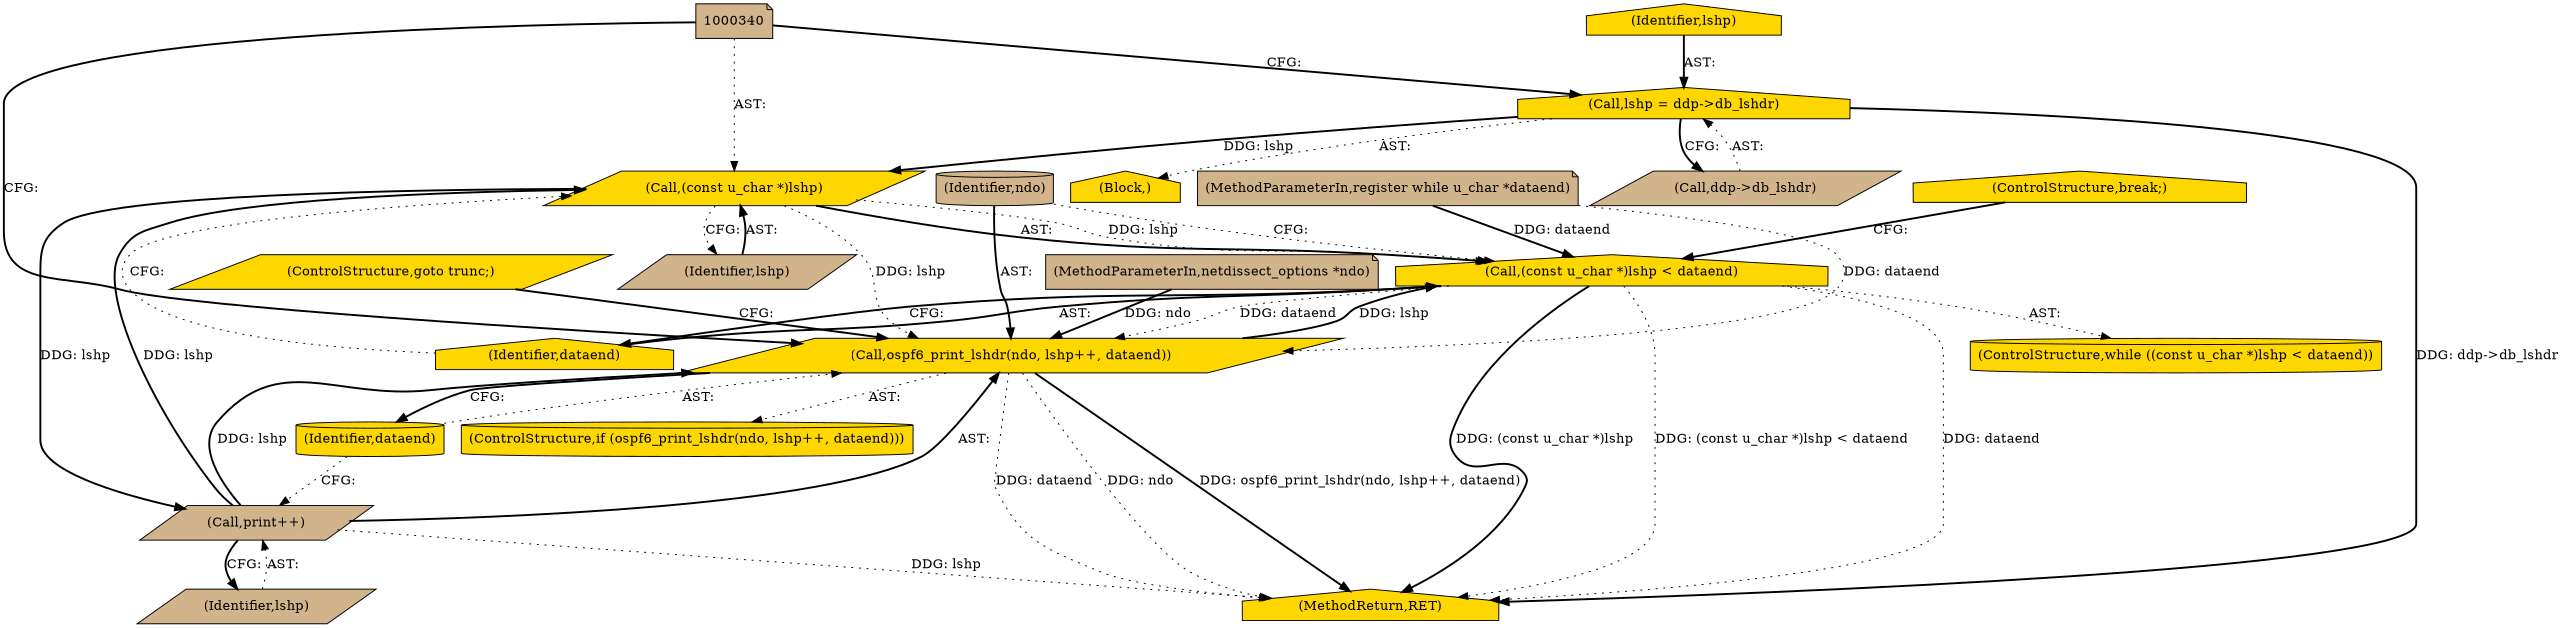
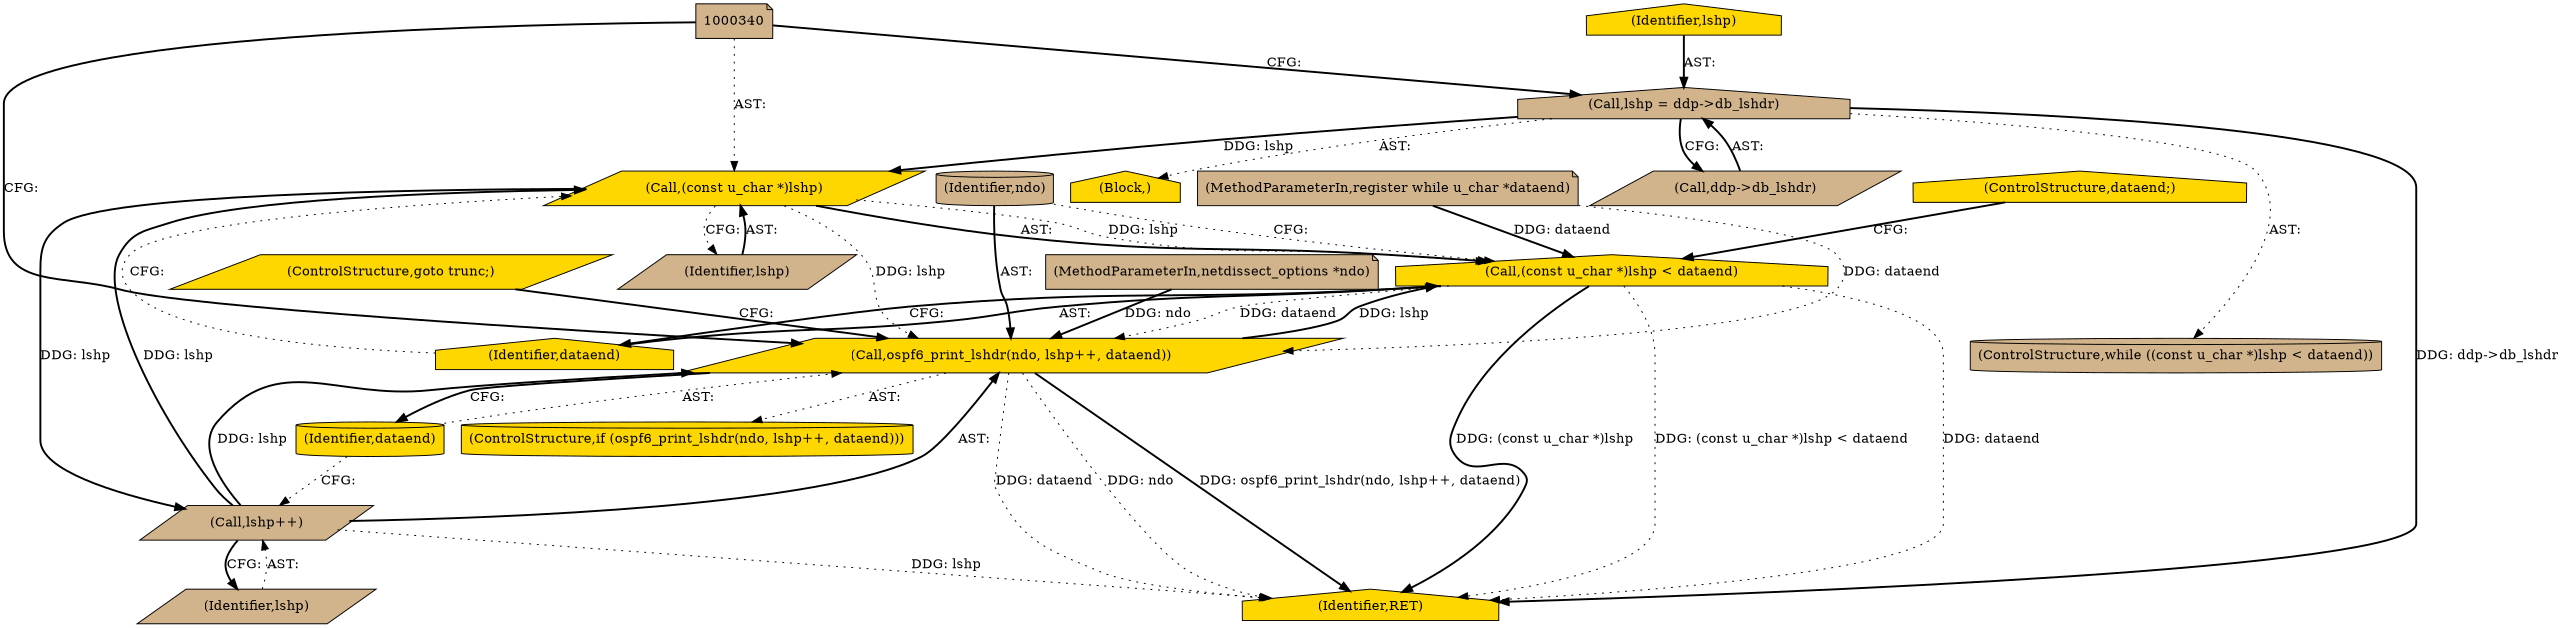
(1684, 105) -> (1684, 105)
(1729, 146) -> (1729, 146)
(2080, 188) -> (2080, 188)
(1945, 305) -> (2147, 141)
(2176, 356) -> (2176, 356)
(257, 523) -> (257, 523)
(1371, 606) -> (1371, 606)
